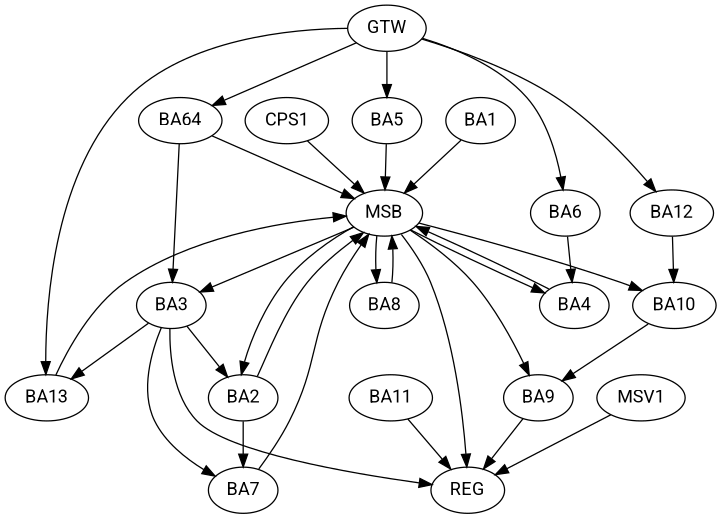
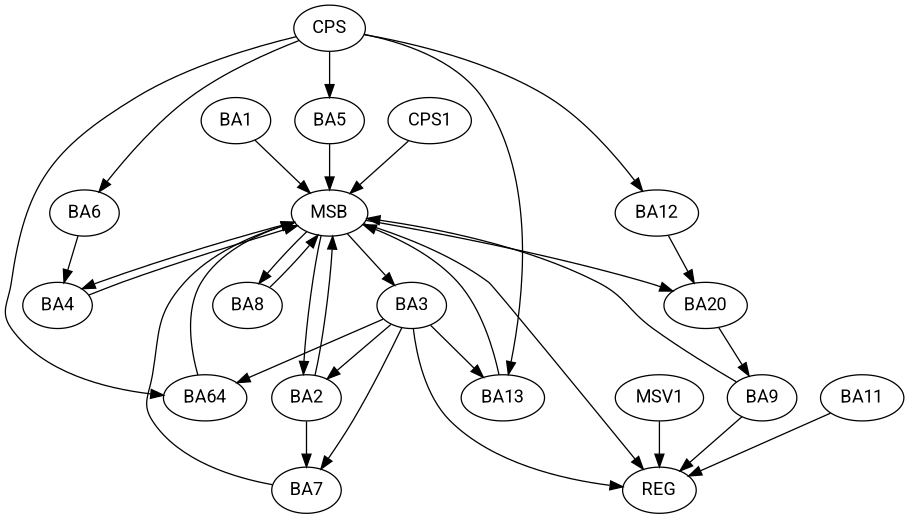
(387, 28) -> (330, 28)
(176, 206) -> (329, 343)
(477, 288) -> (581, 275)
(674, 305) -> (706, 305)
